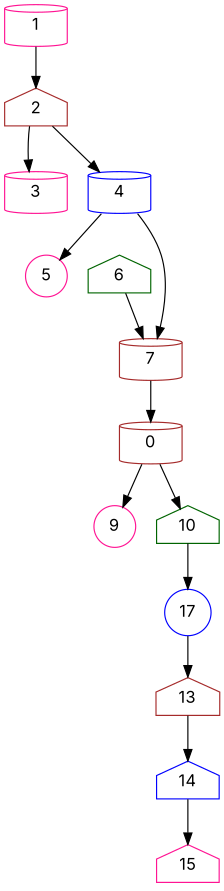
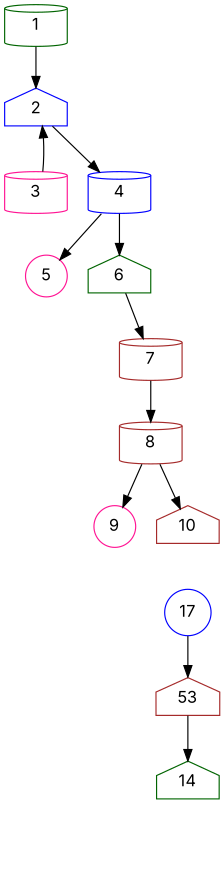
(36, 26) -> (36, 26)
(36, 109) -> (36, 109)
(28, 143) -> (44, 155)
(164, 267) -> (119, 229)
(151, 443) -> (151, 443)
(188, 527) -> (188, 527)
(188, 560) -> none
(188, 699) -> (188, 699)
(188, 782) -> (188, 782)
(188, 866) -> none
